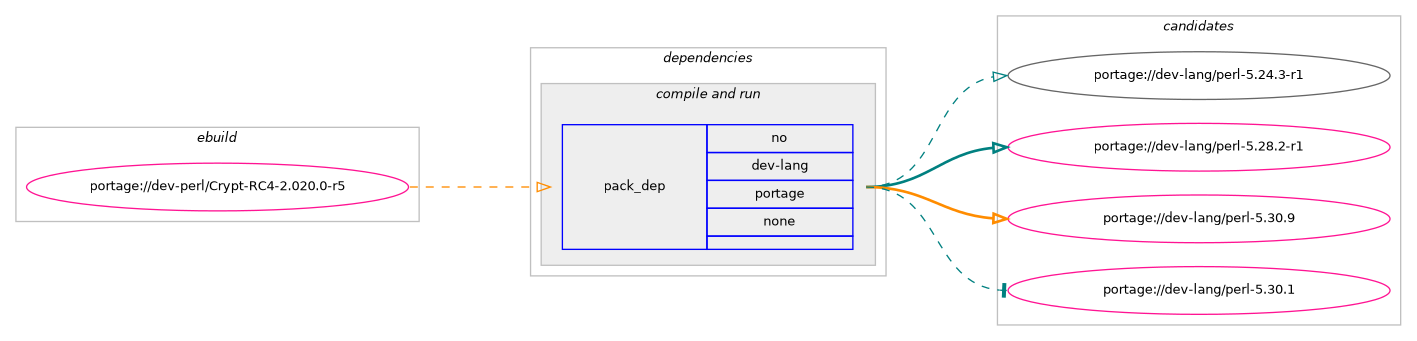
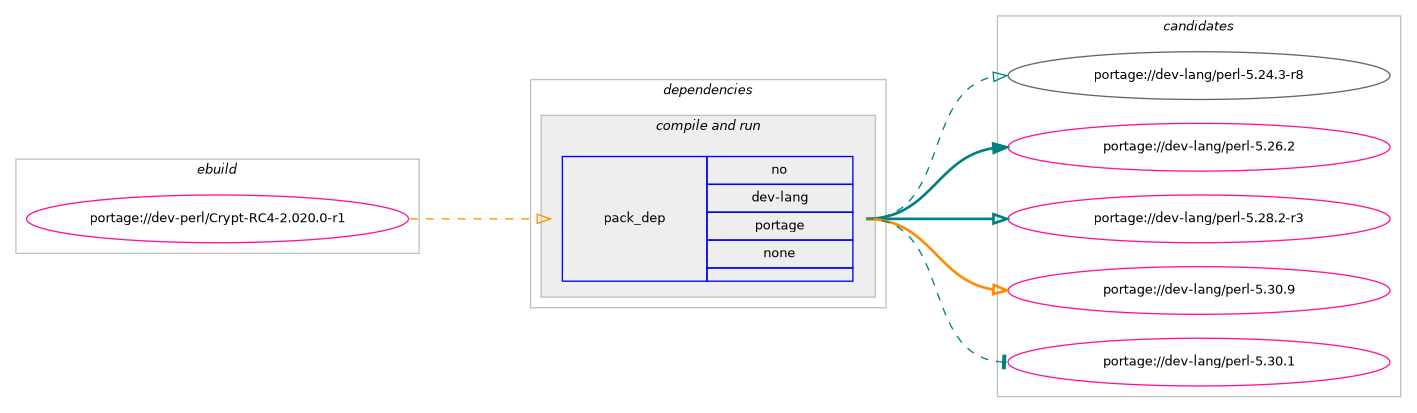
(1199, 76) -> (1199, 76)
(1199, 147) -> (1199, 219)
none -> (1199, 147)
(218, 187) -> (218, 219)
